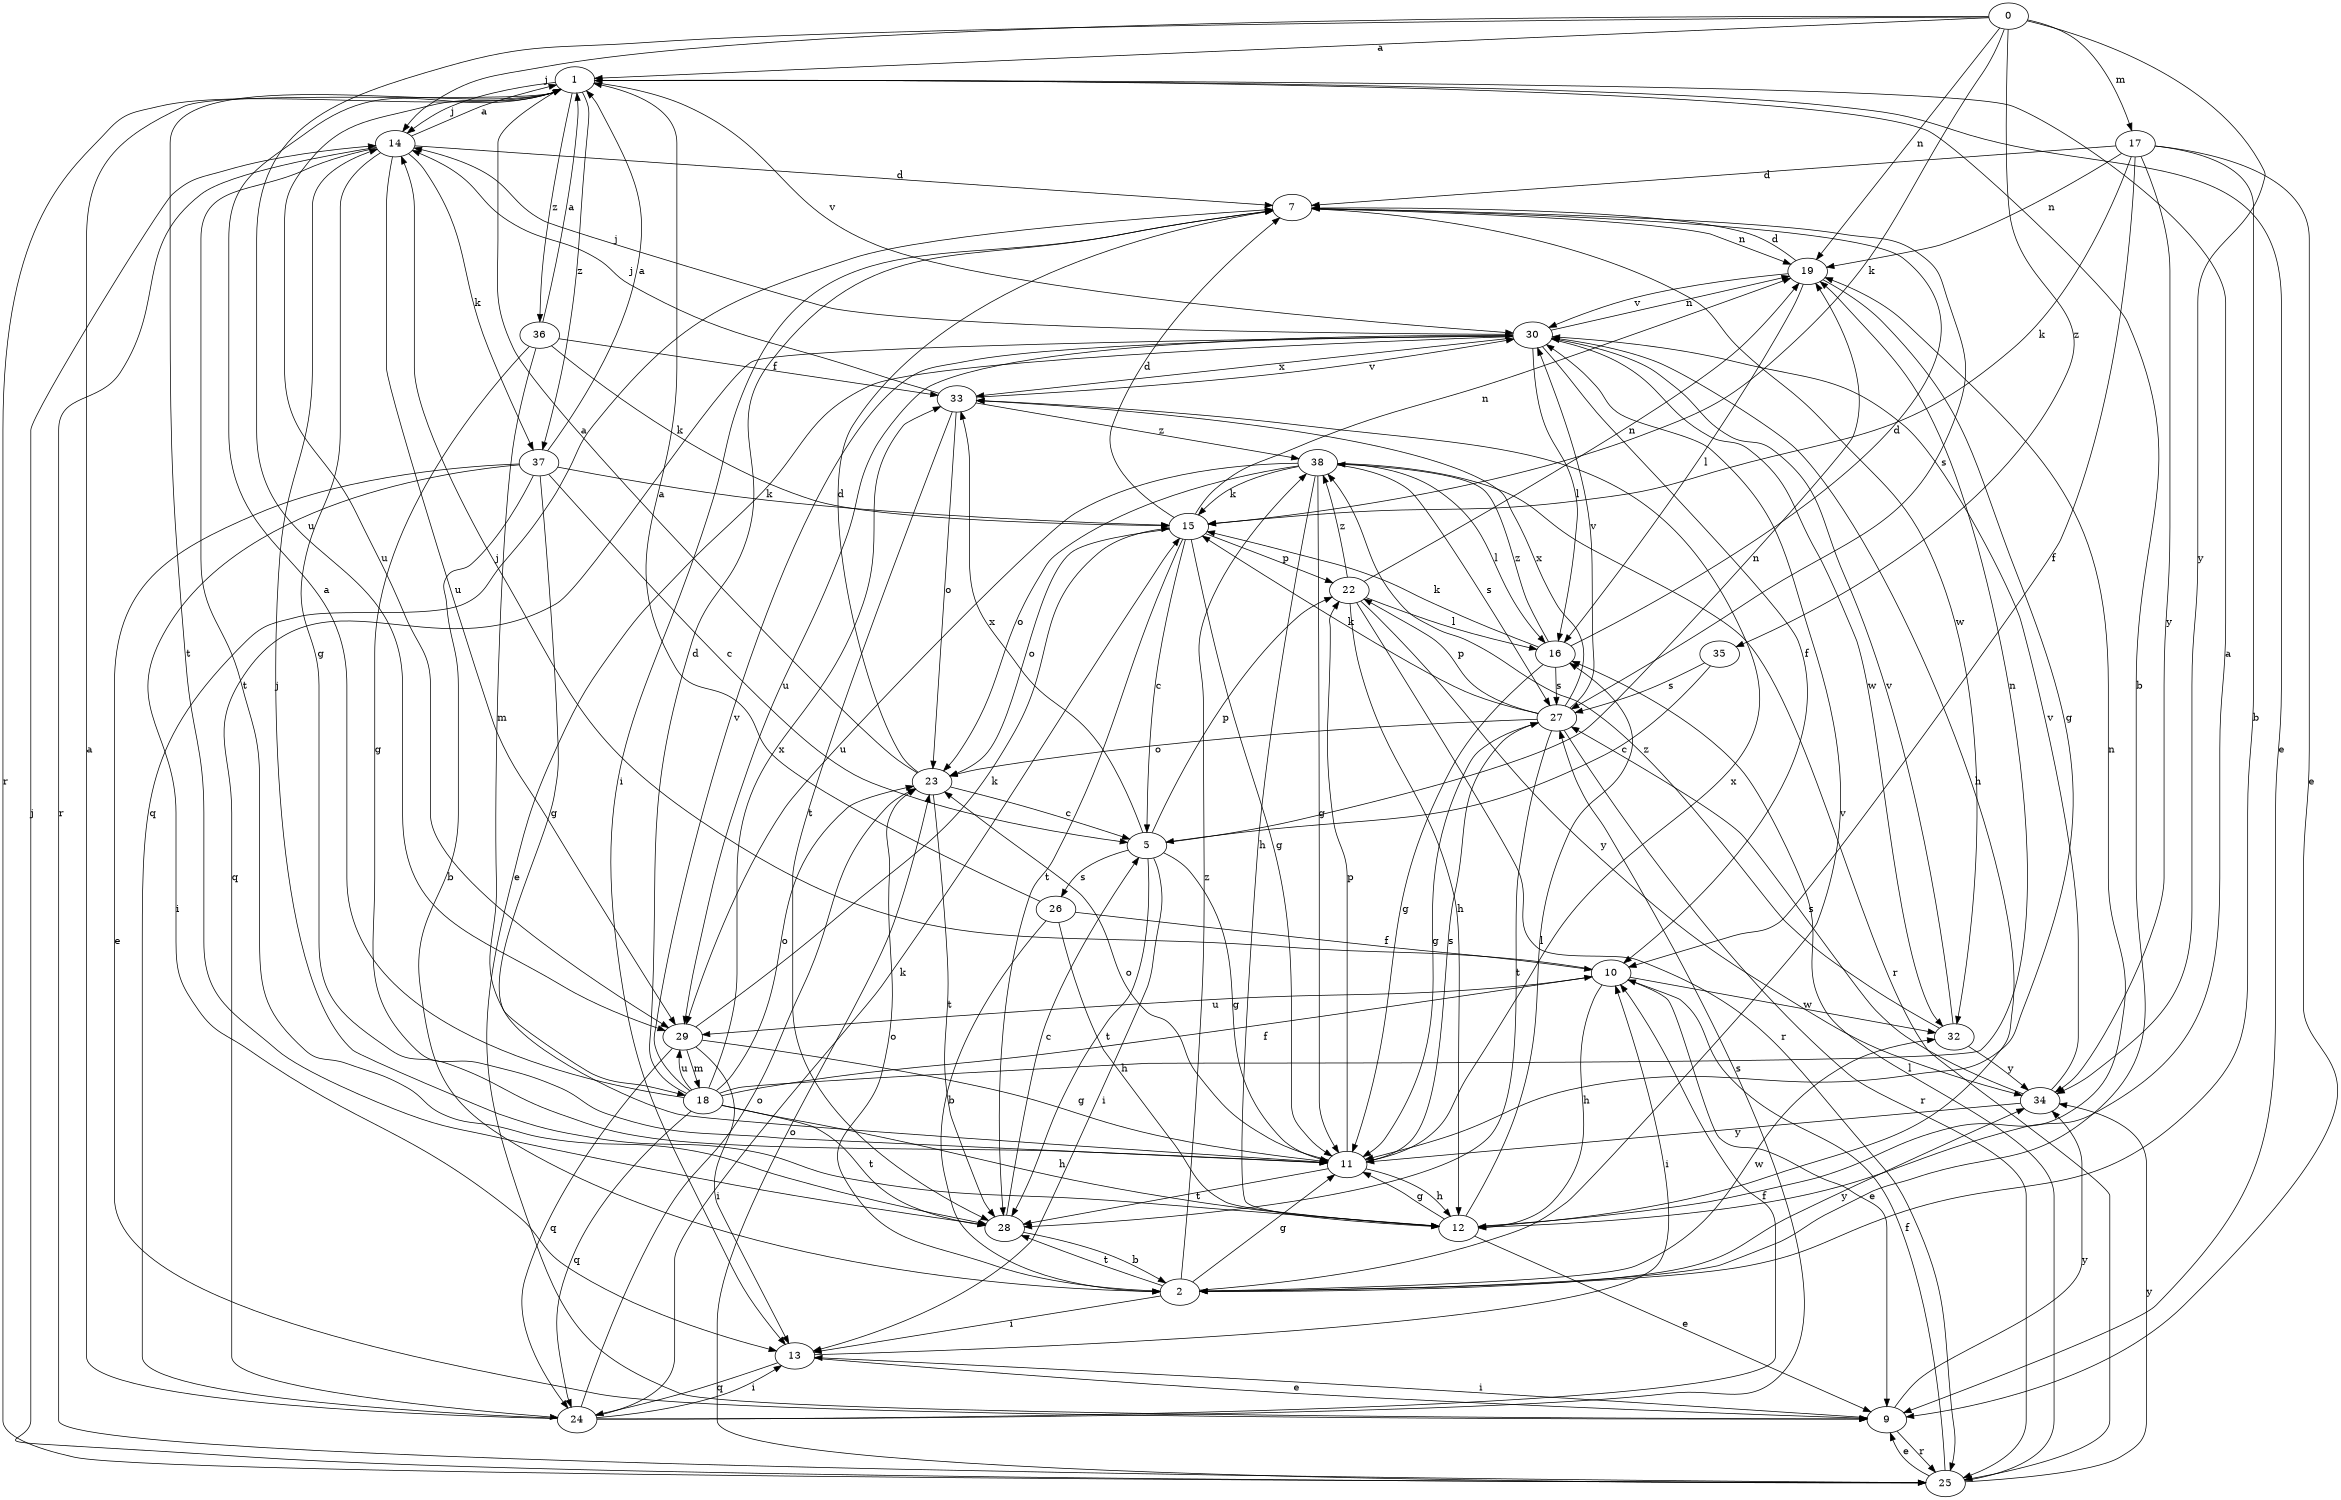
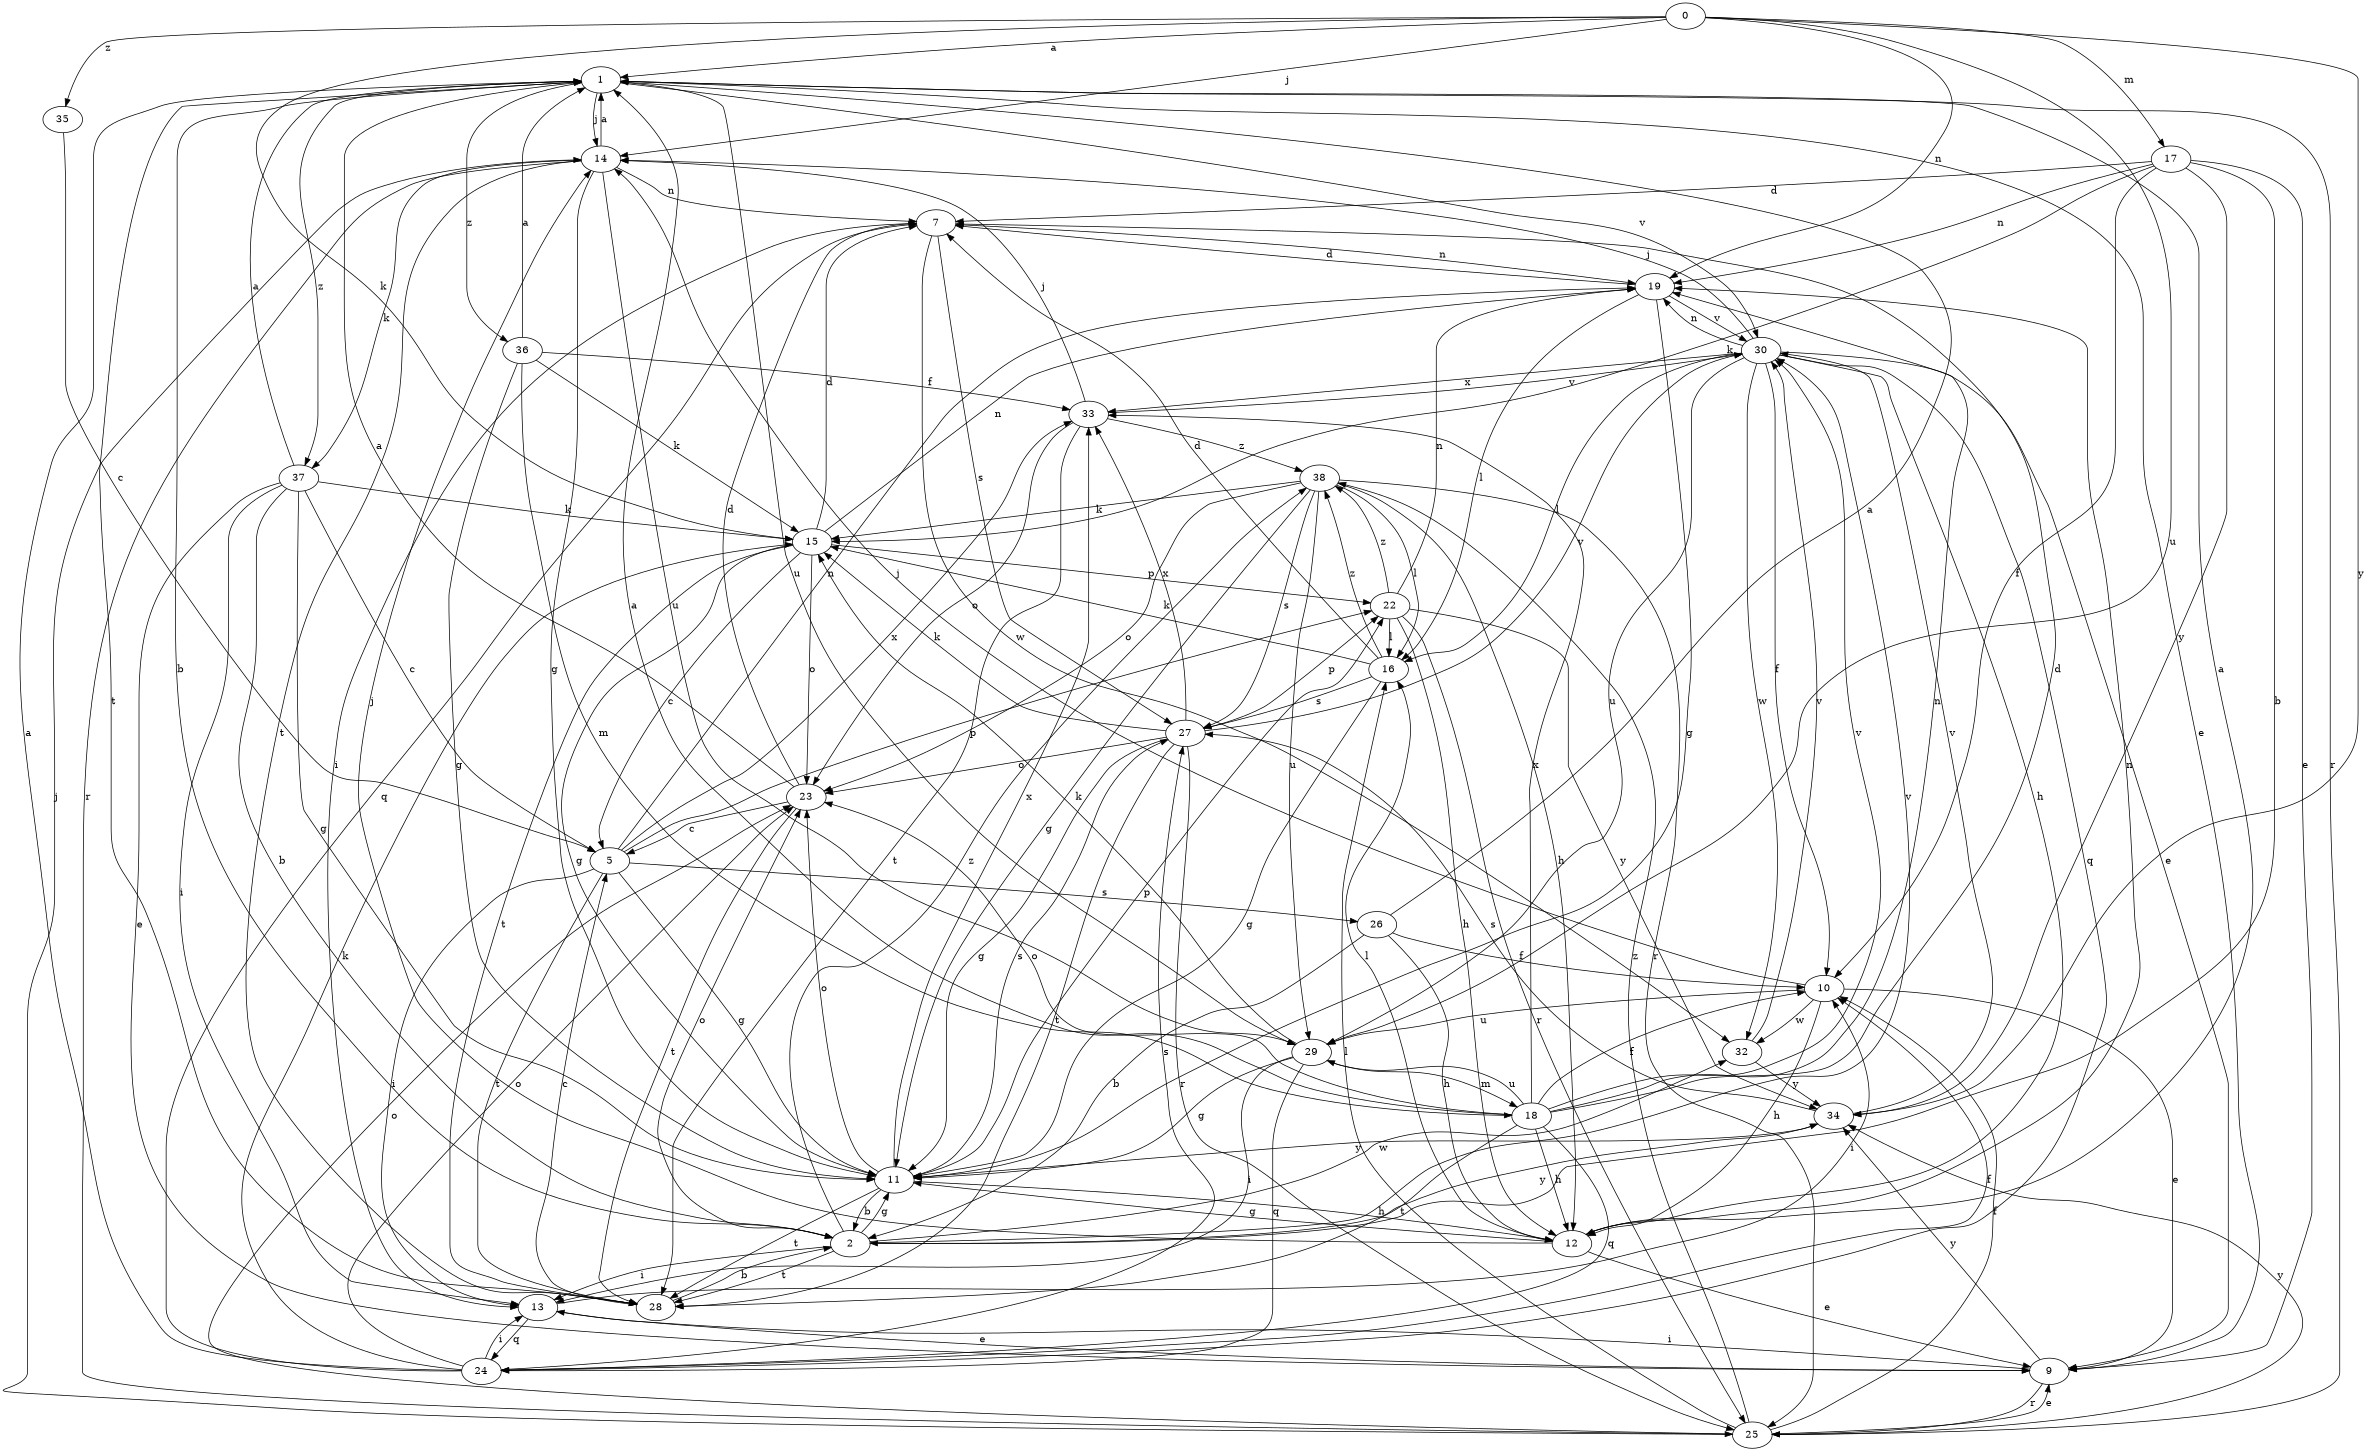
(901, 176) -> (671, 191)
(1645, 691) -> none
(1650, 761) -> (1645, 889)
none -> (866, 1205)
